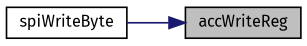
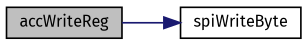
(148, 23) -> (143, 23)
